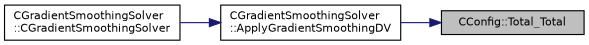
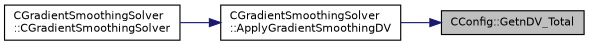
(513, 23) -> (513, 23)
